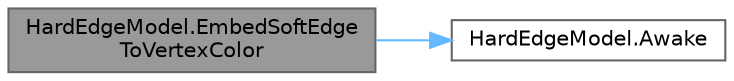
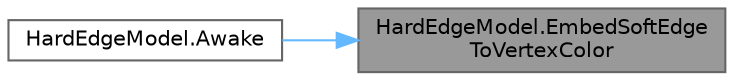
(403, 40) -> (309, 40)
